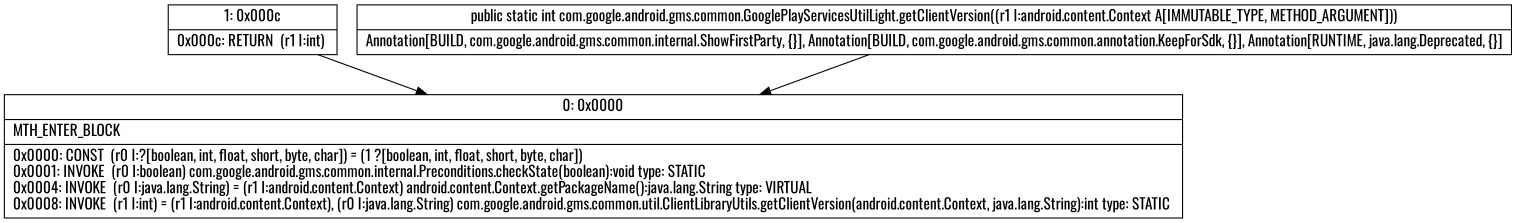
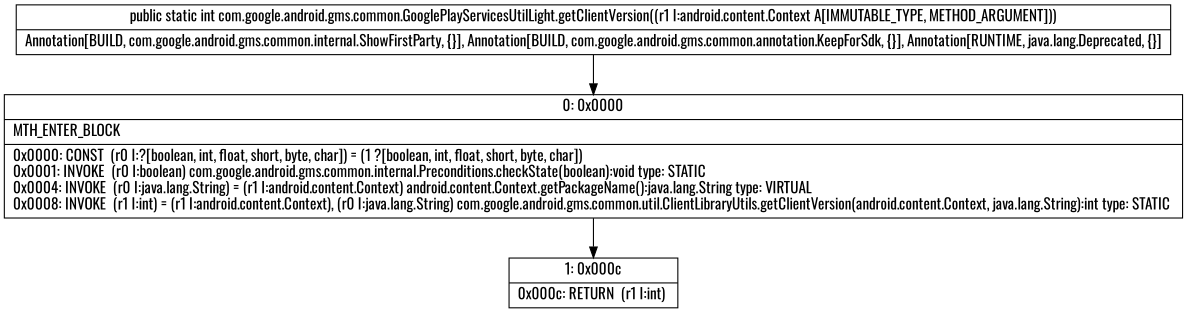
(367, 73) -> (593, 232)
